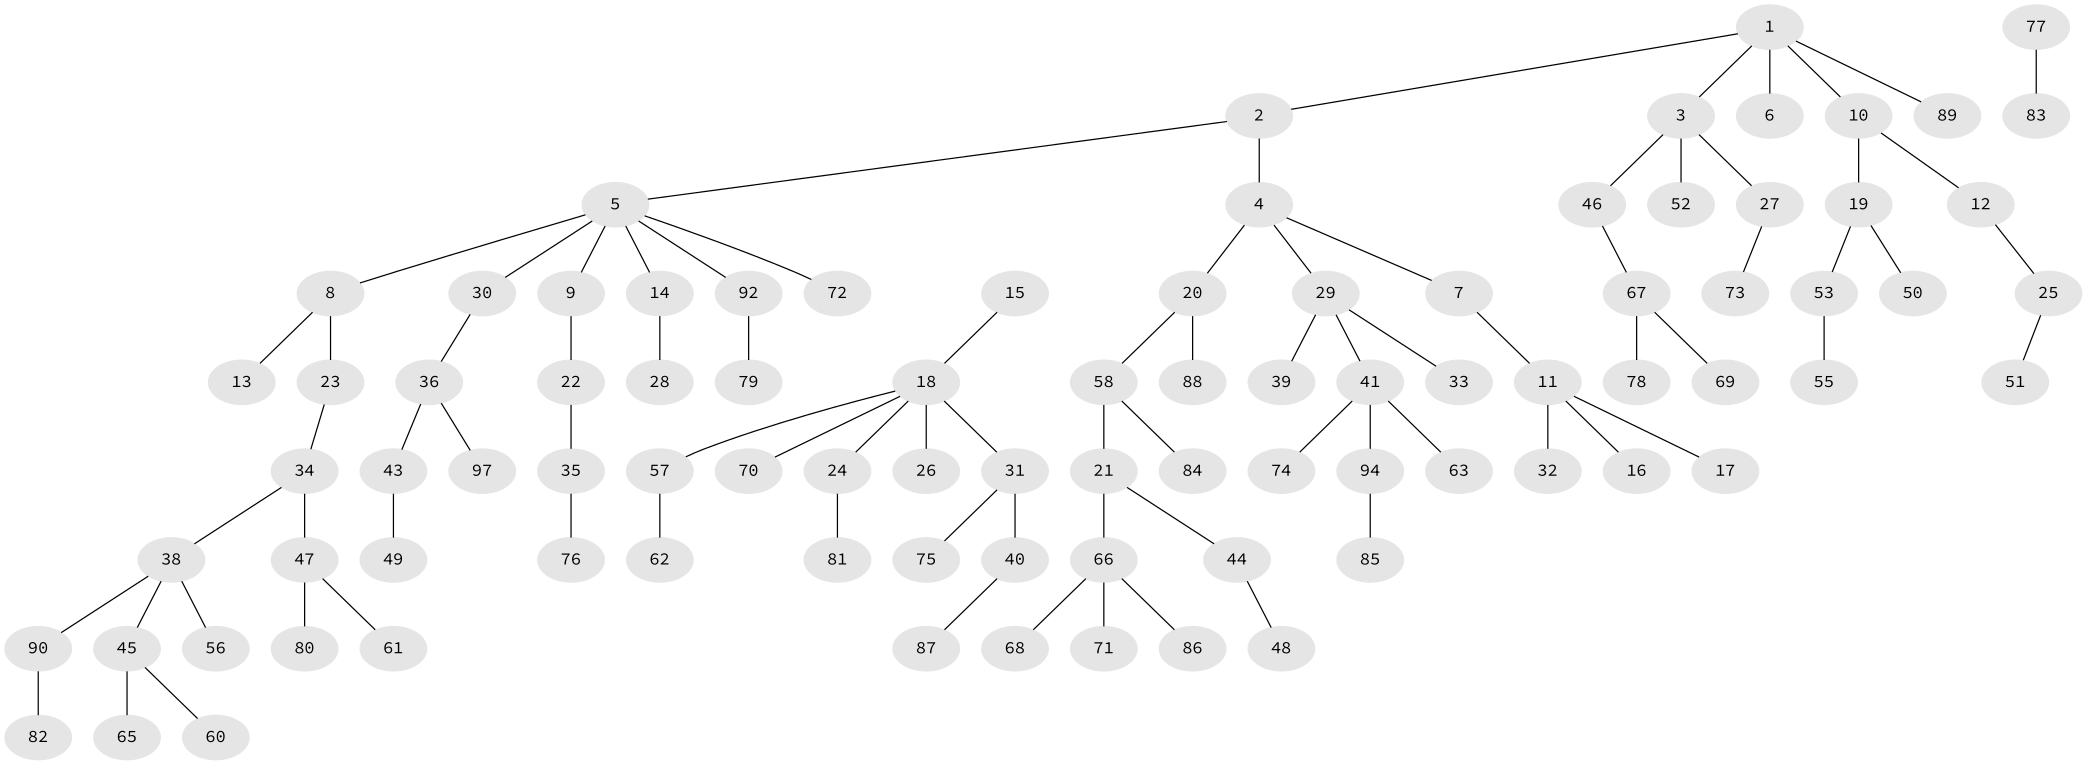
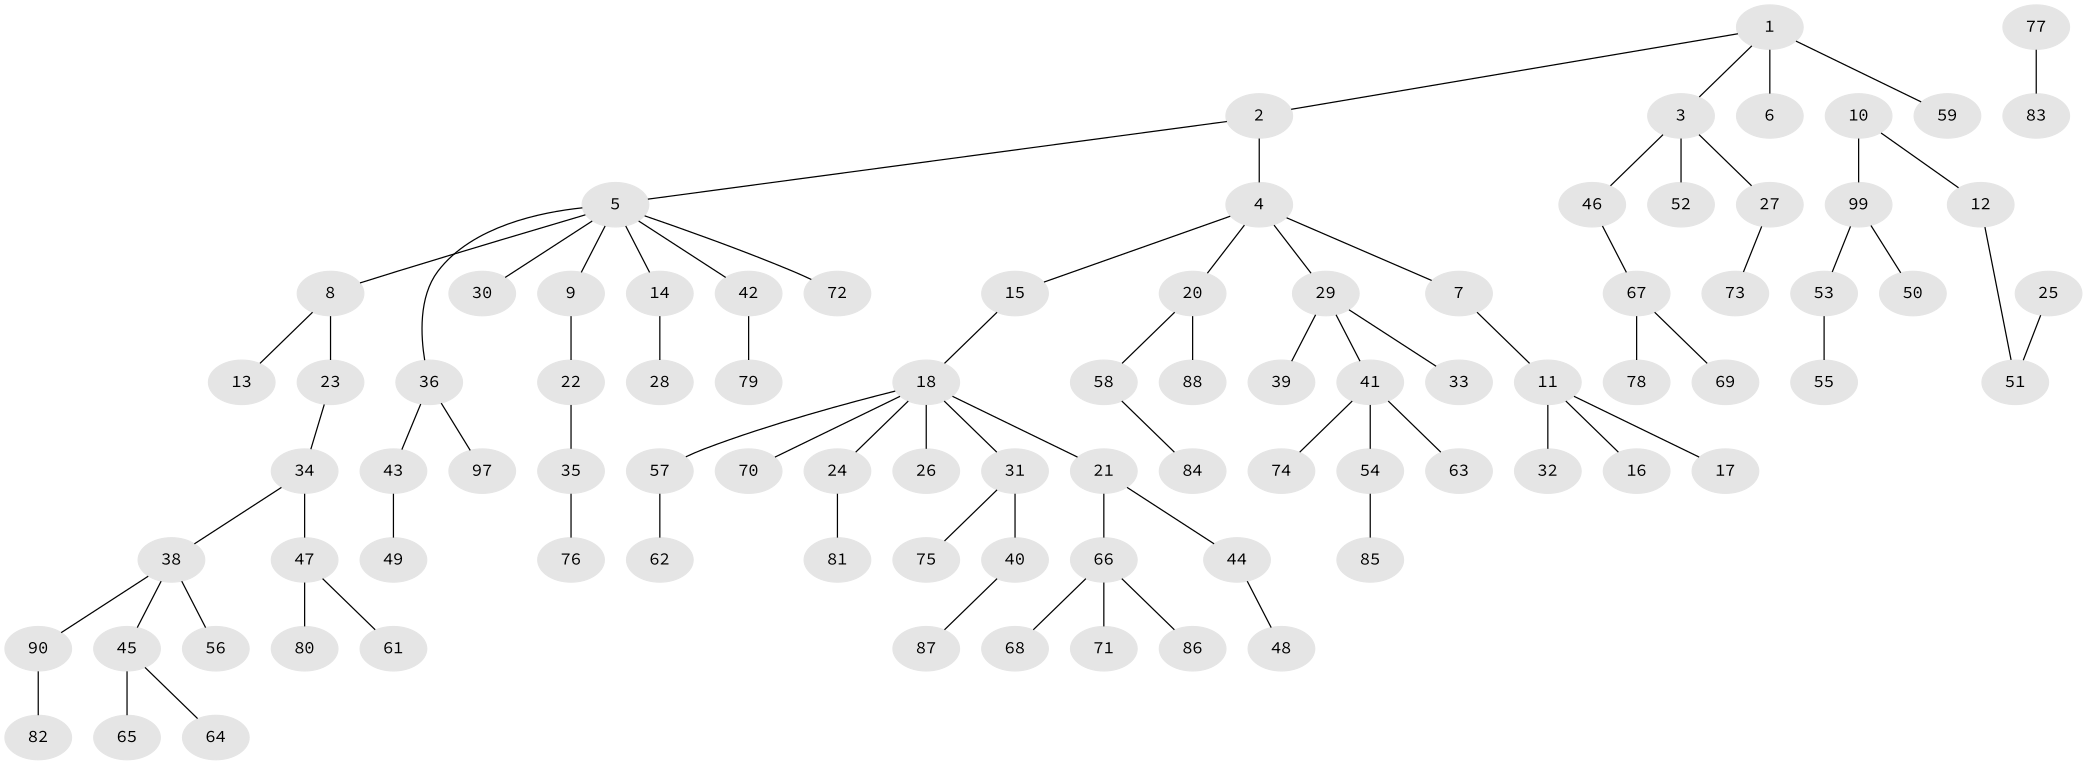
(1814, 71) -> none
(1947, 116) -> (1947, 116)
(1859, 205) -> (1859, 205)
none -> (1137, 249)
(2015, 249) -> (1998, 293)
(749, 294) -> (749, 294)
(456, 338) -> (474, 240)
(1104, 427) -> (1015, 427)
(1370, 471) -> (1370, 471)
(216, 738) -> (216, 738)
